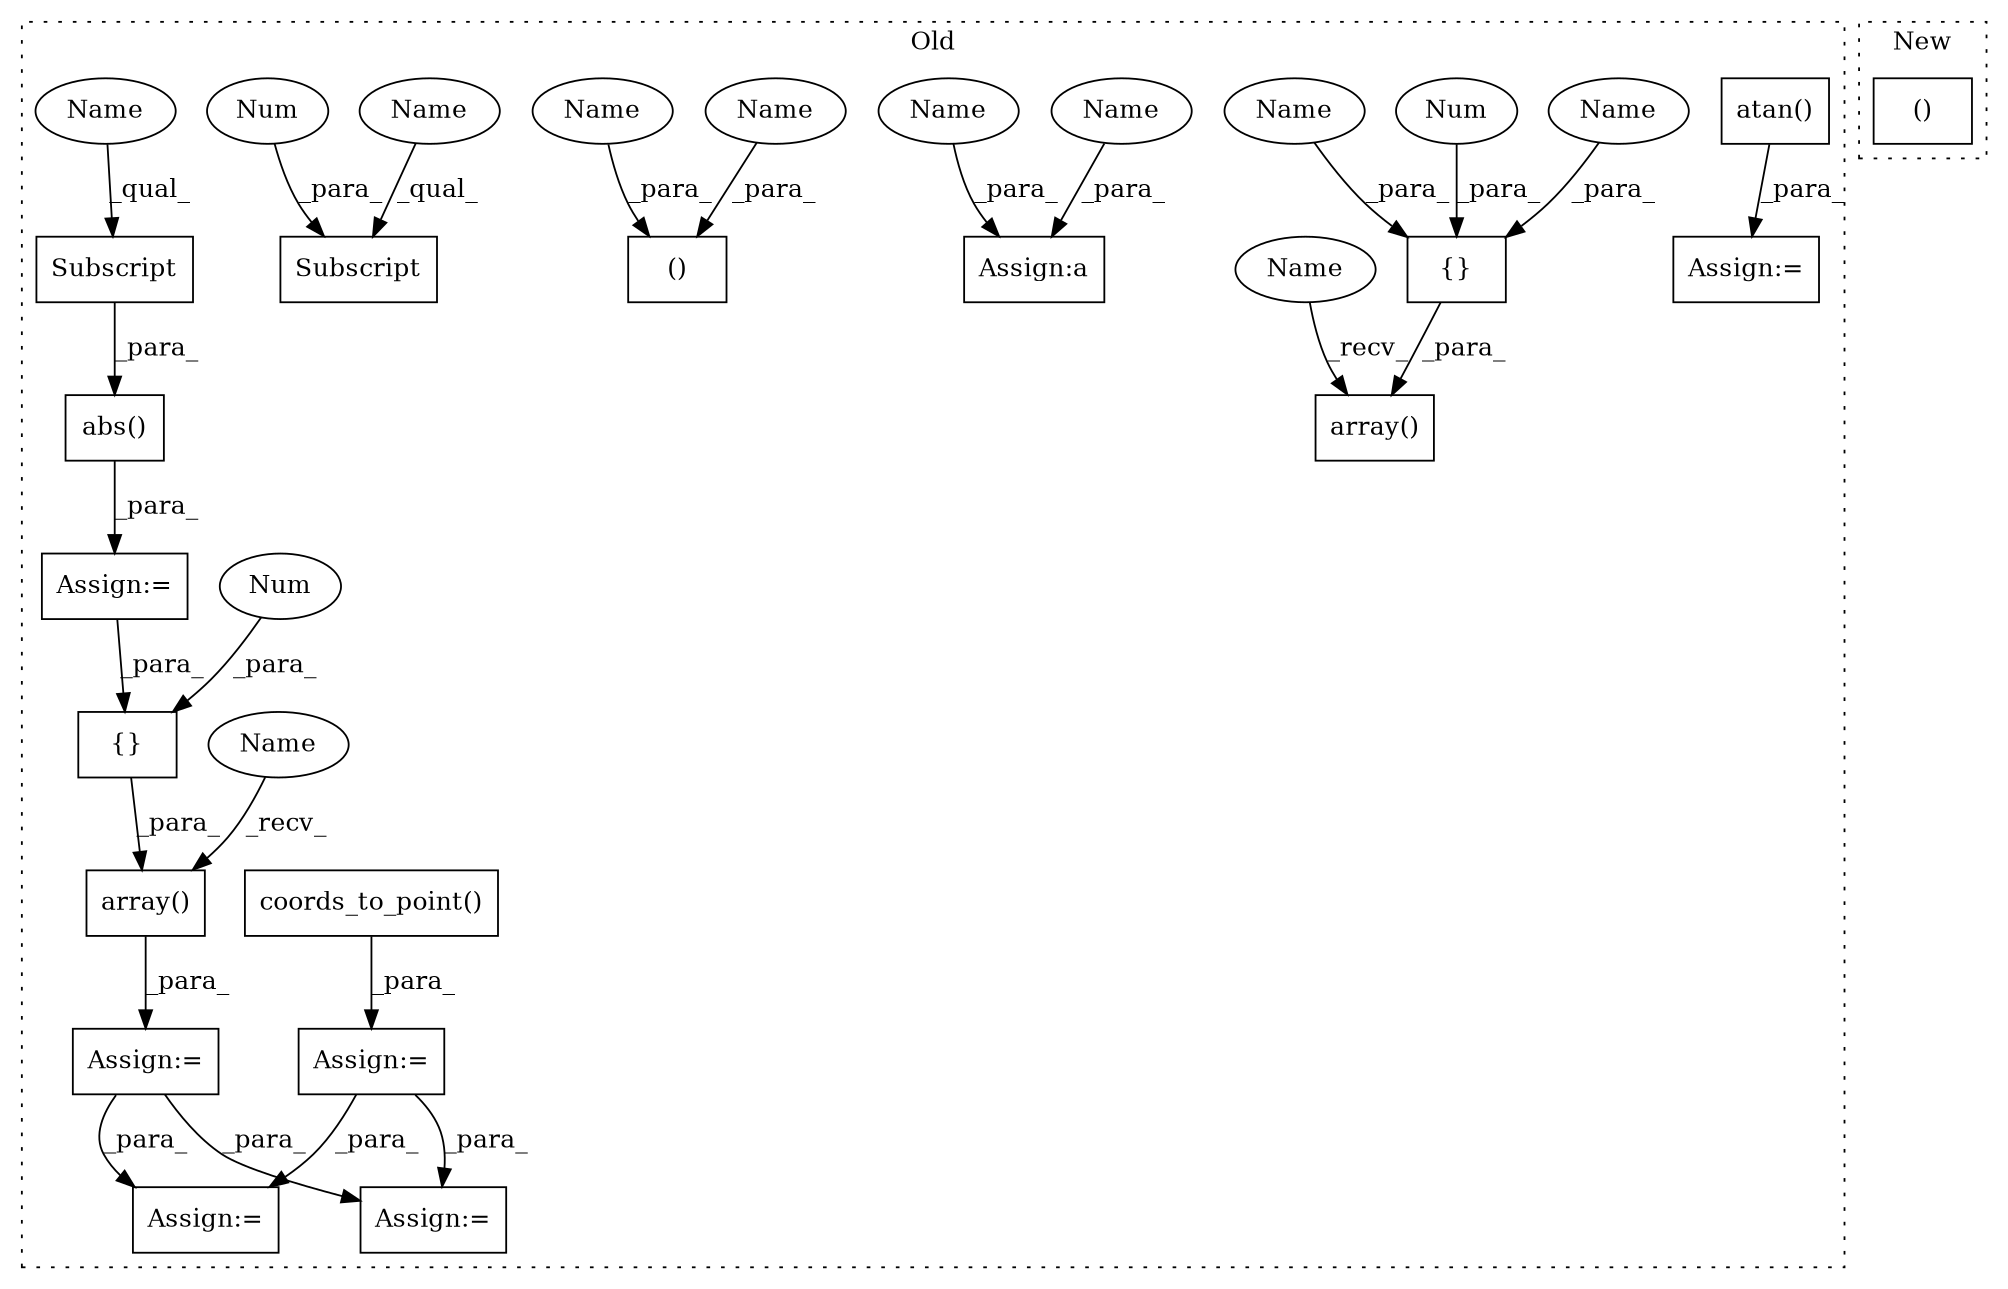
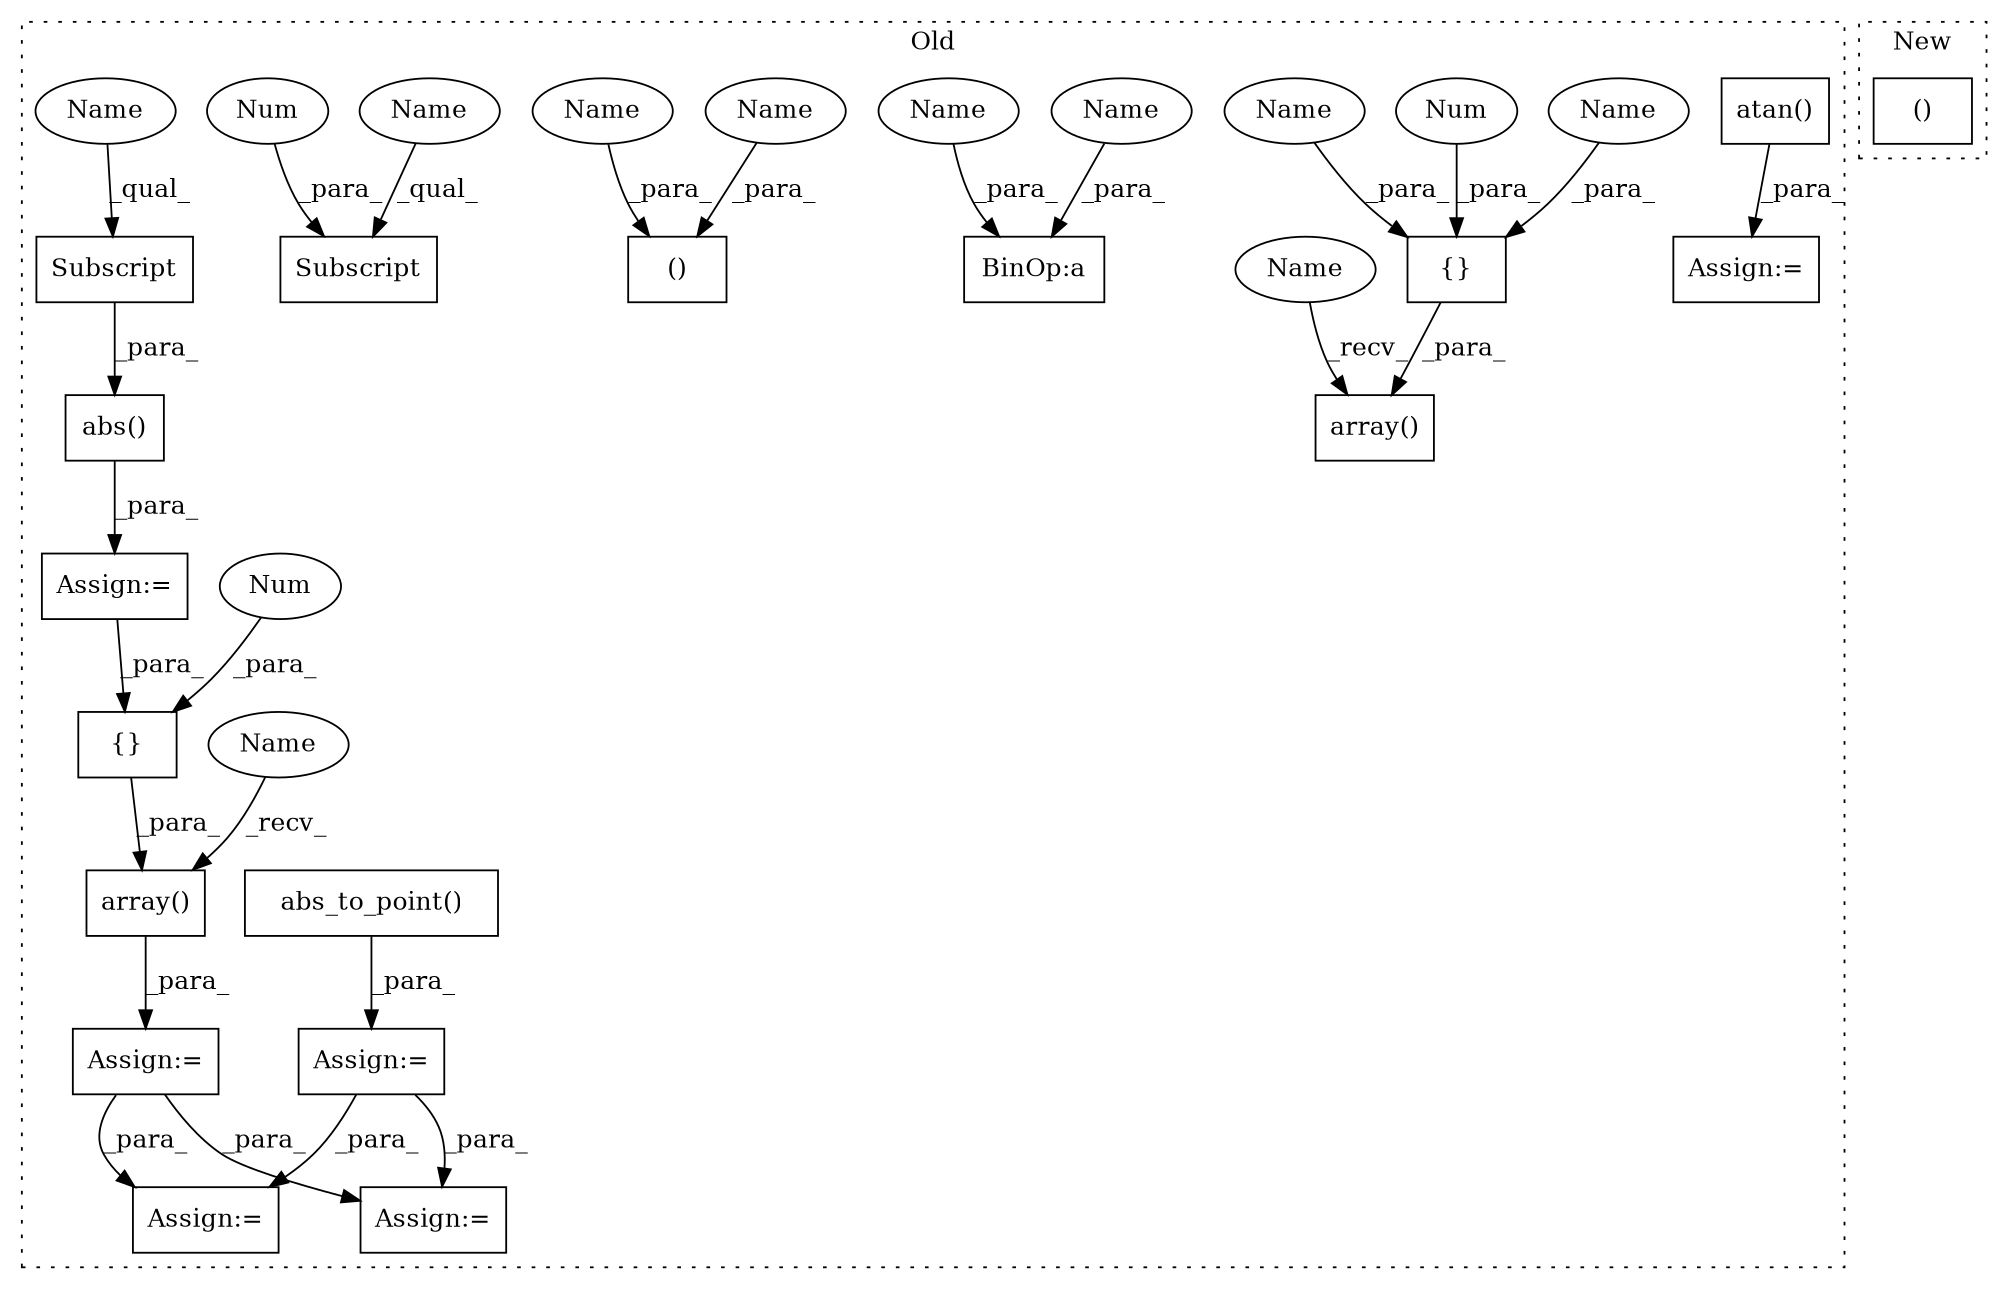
(1034, 269) -> (1034, 269)
(371, 903) -> (371, 903)
